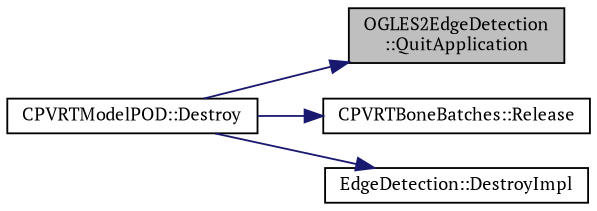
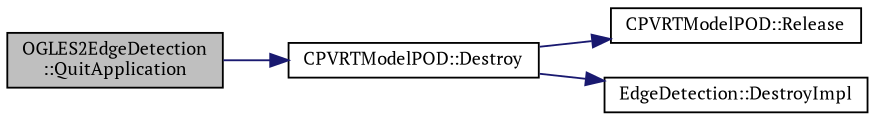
(267, 83) -> (247, 60)
(457, 116) -> (736, 26)
